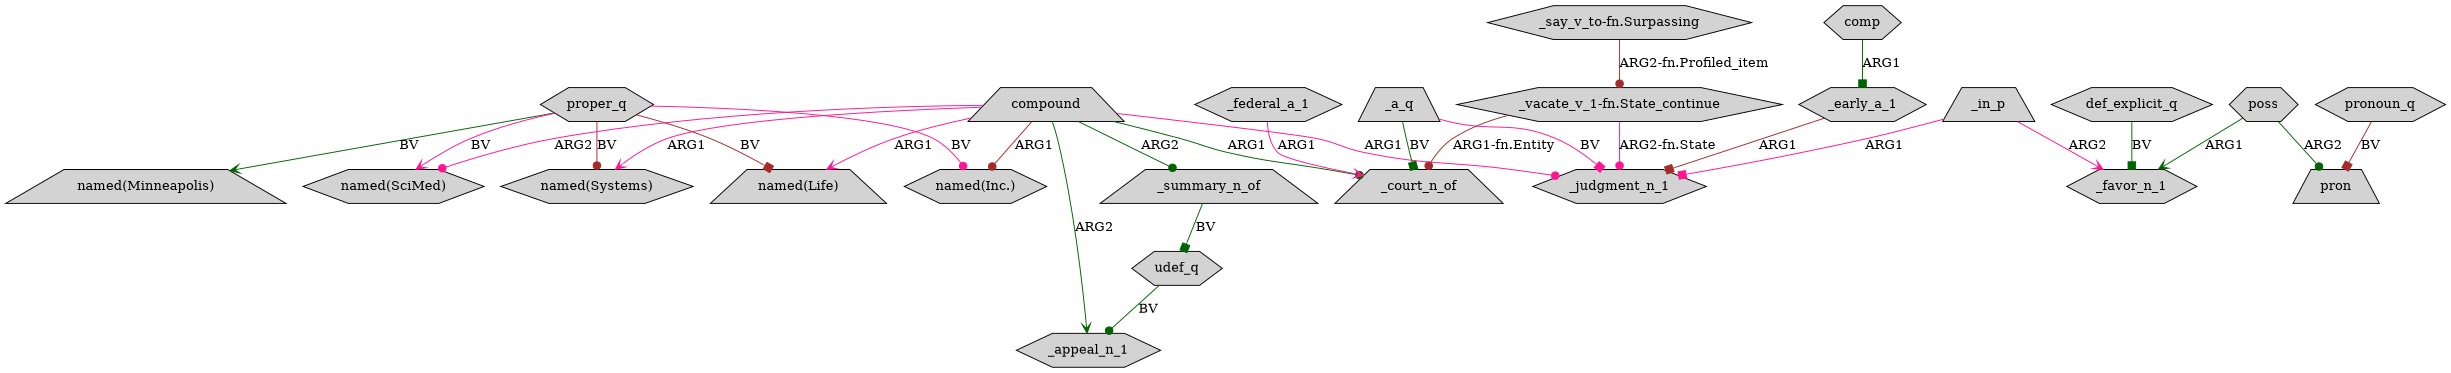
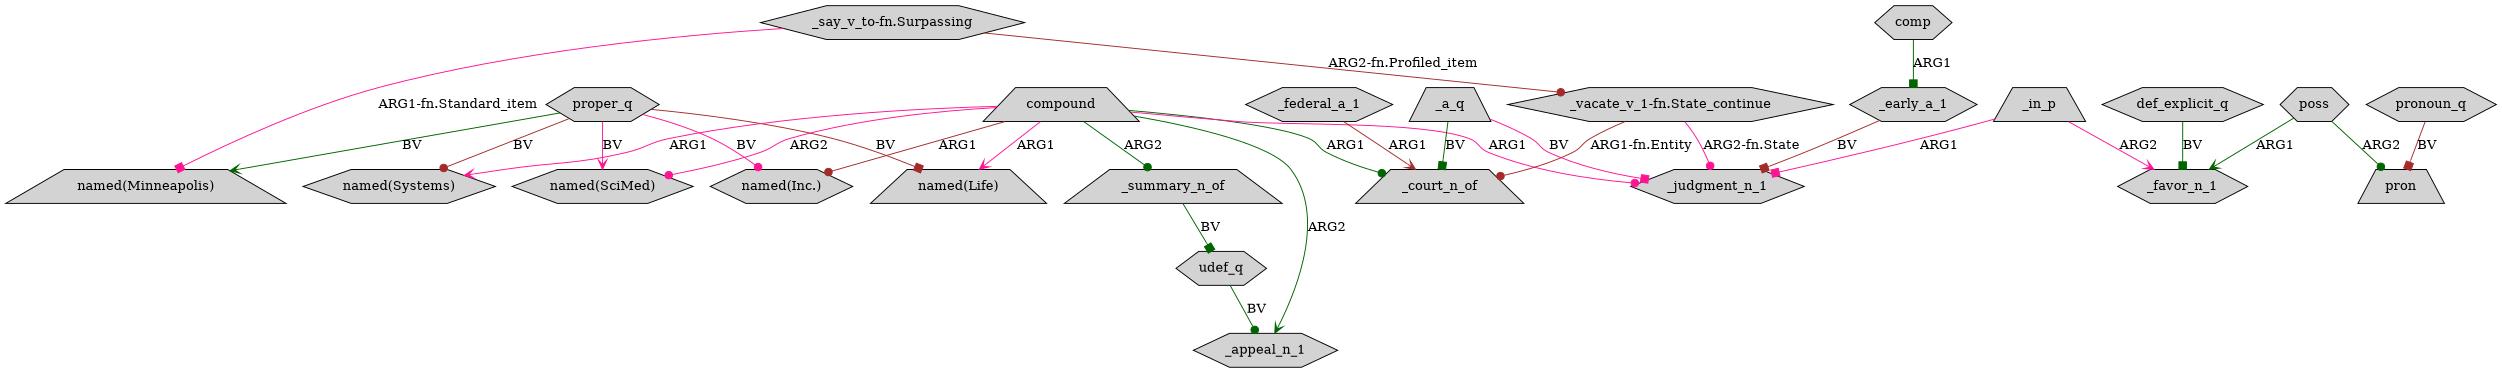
none -> (477, 65)
(1778, 145) -> (1847, 145)
(1288, 158) -> (1376, 143)
